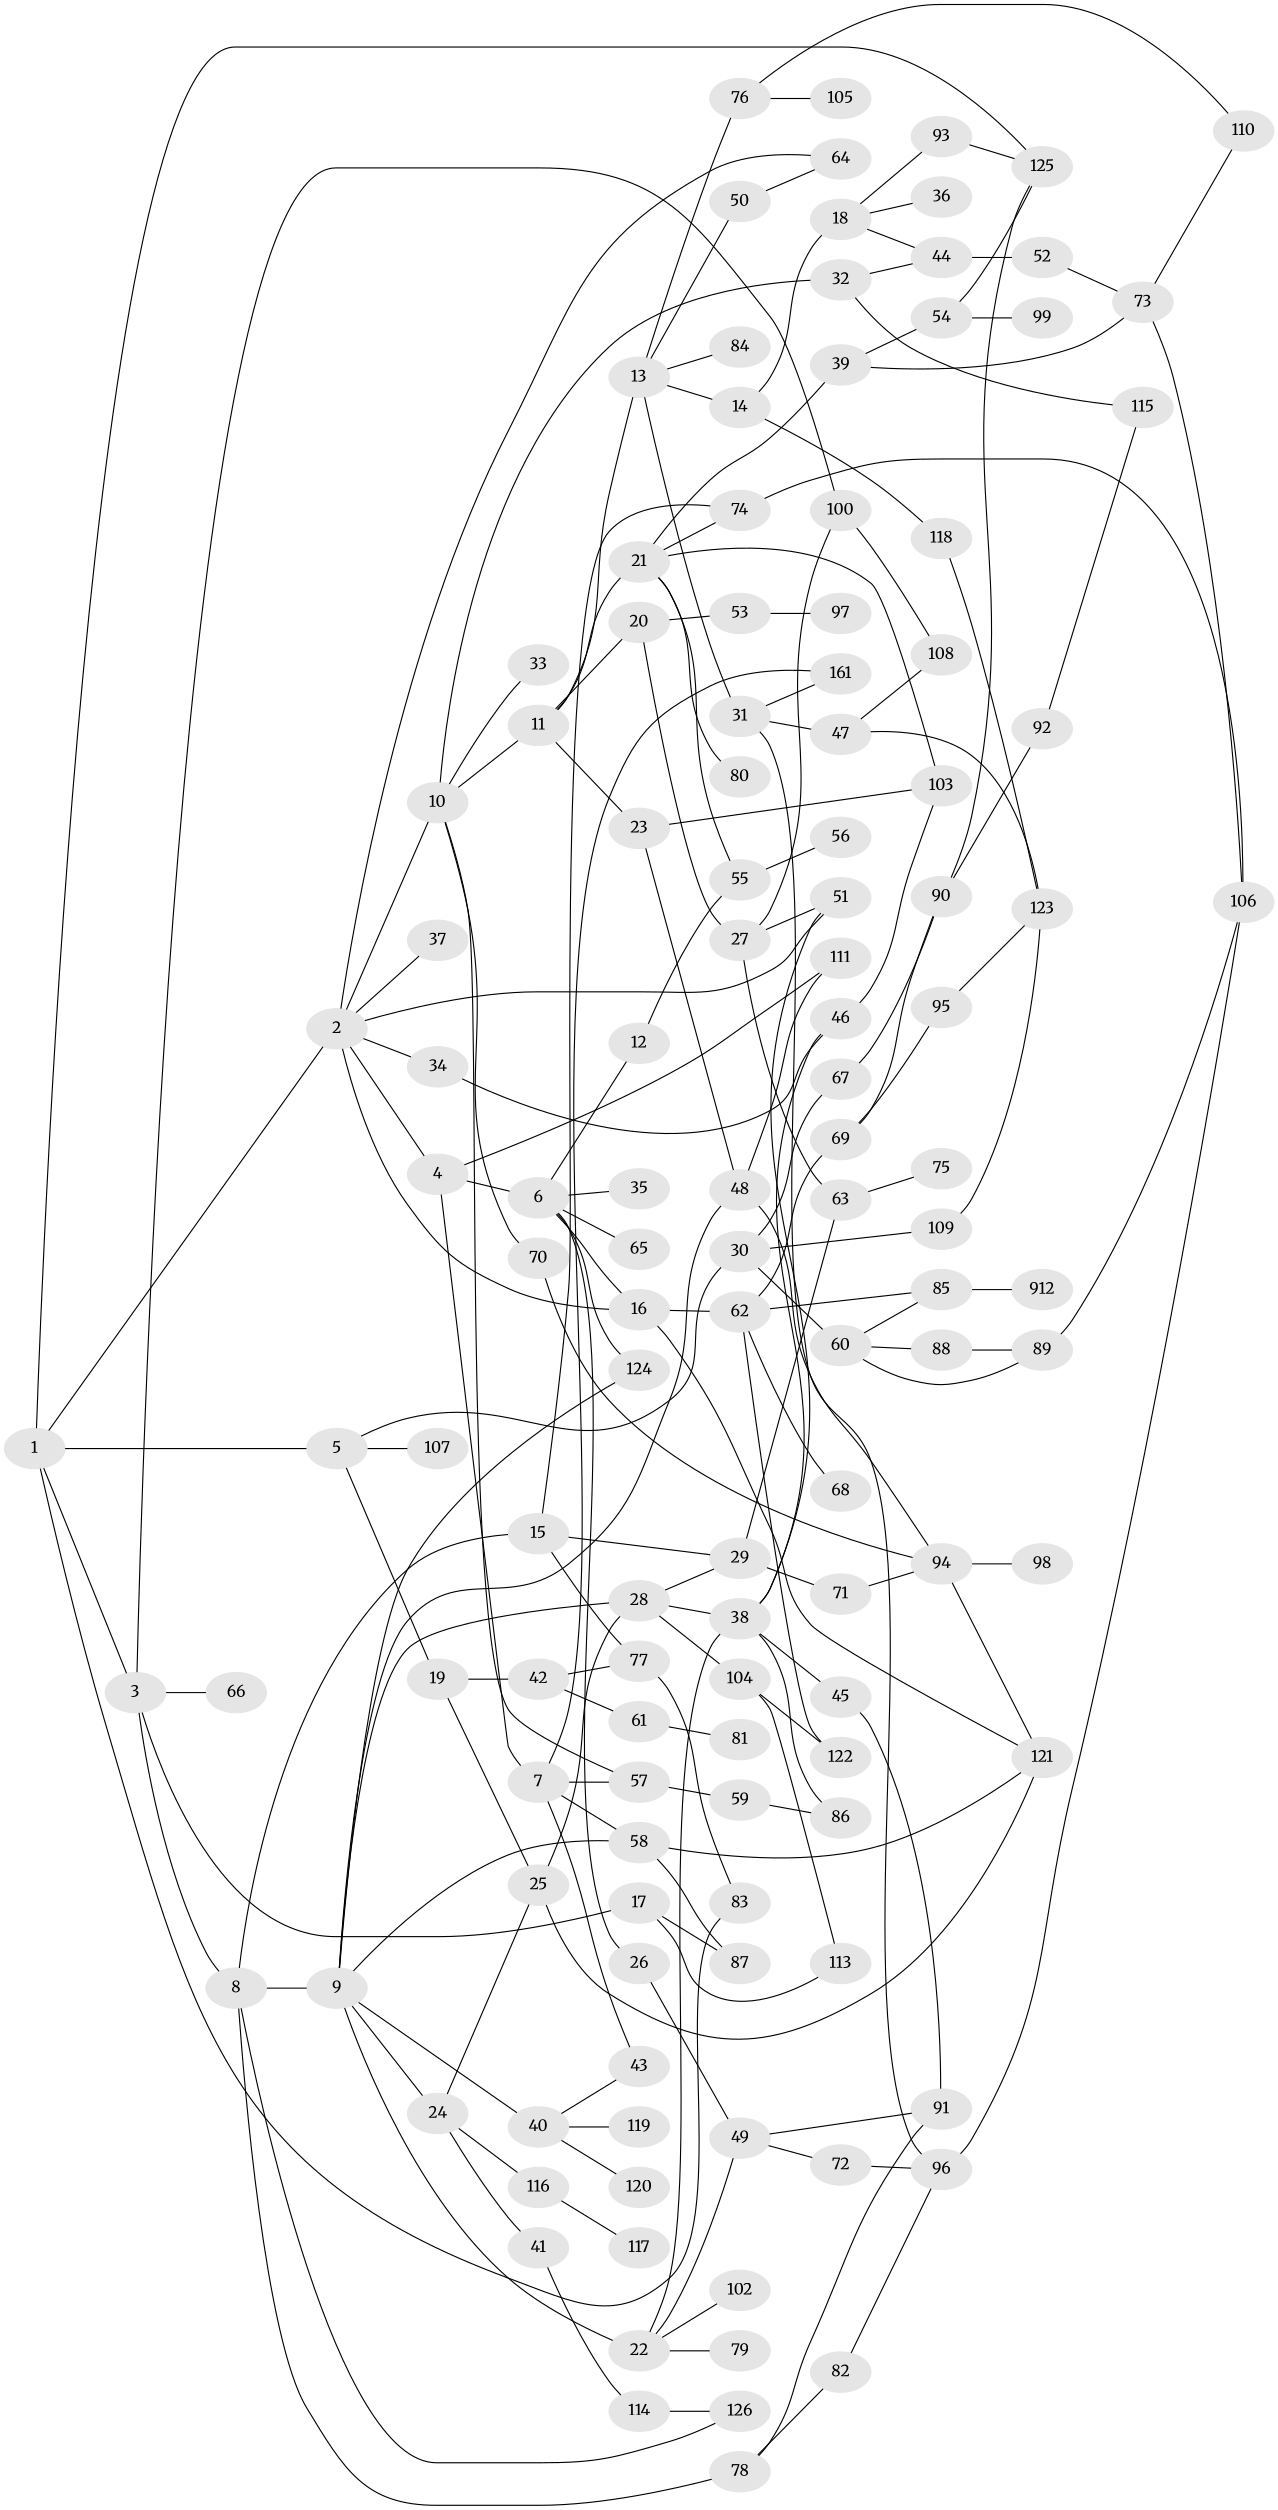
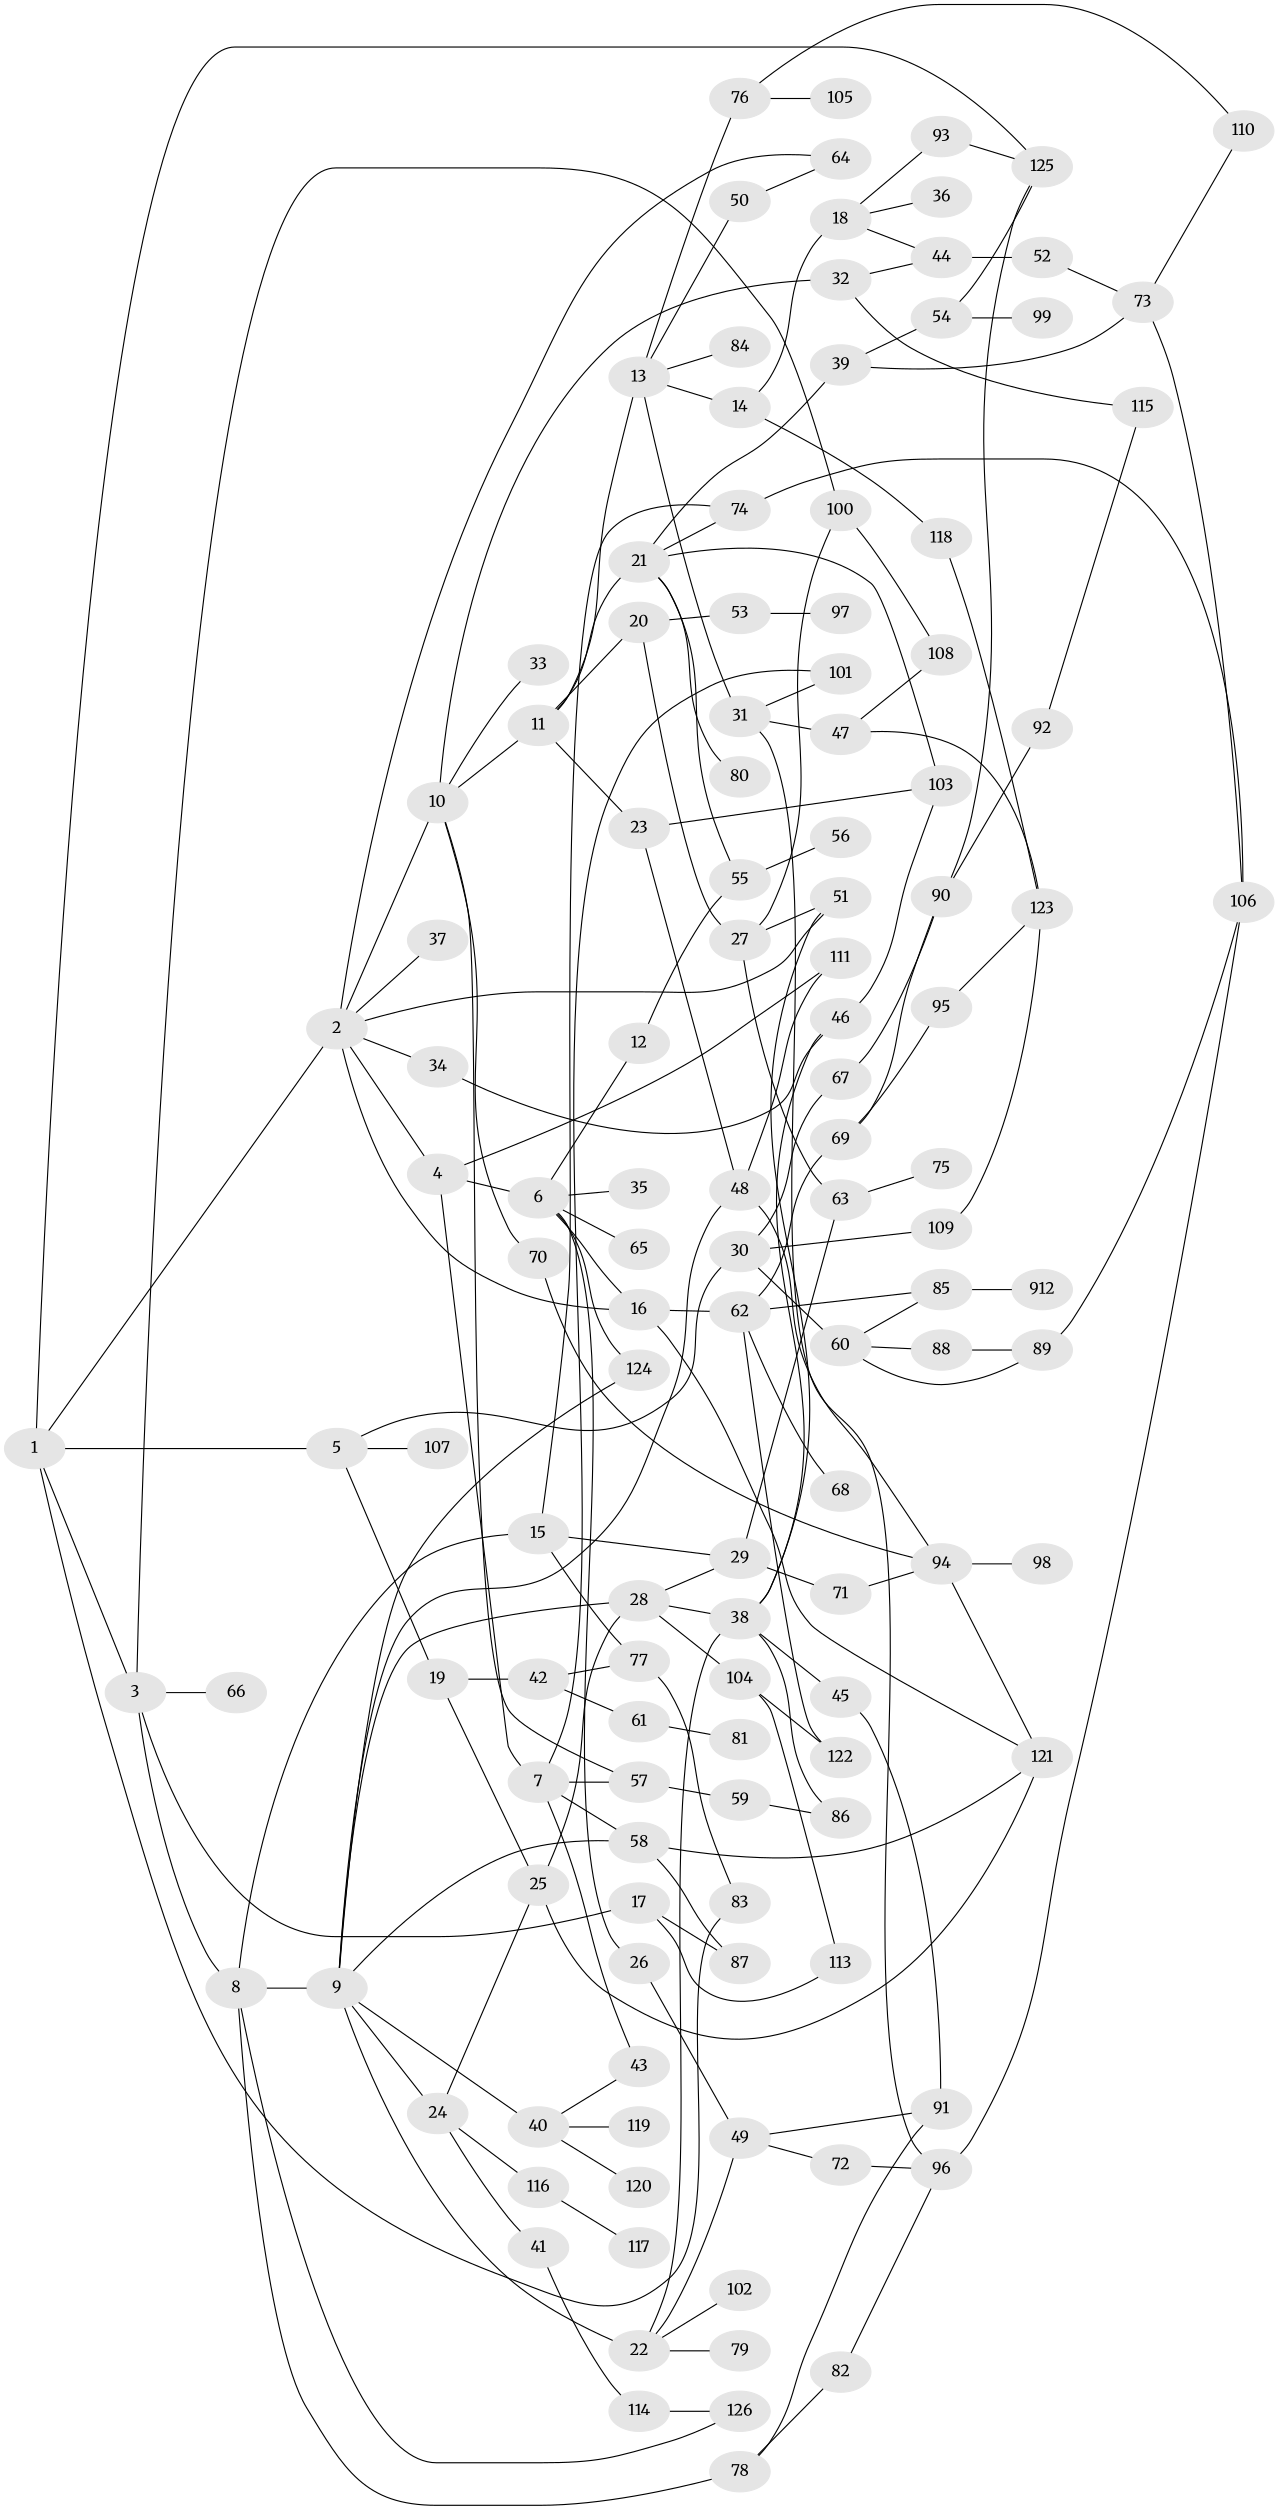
(841, 674) -> (841, 674)
